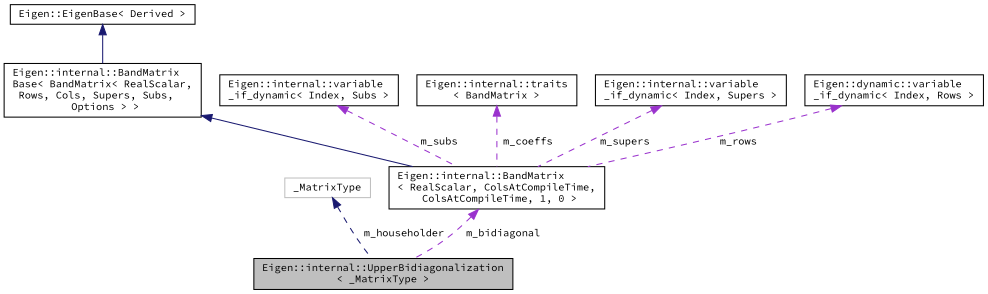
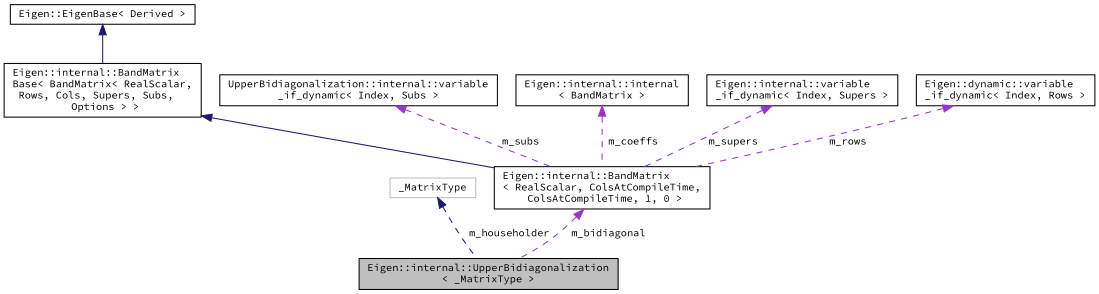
(309, 90) -> (359, 90)
(497, 90) -> (602, 90)
